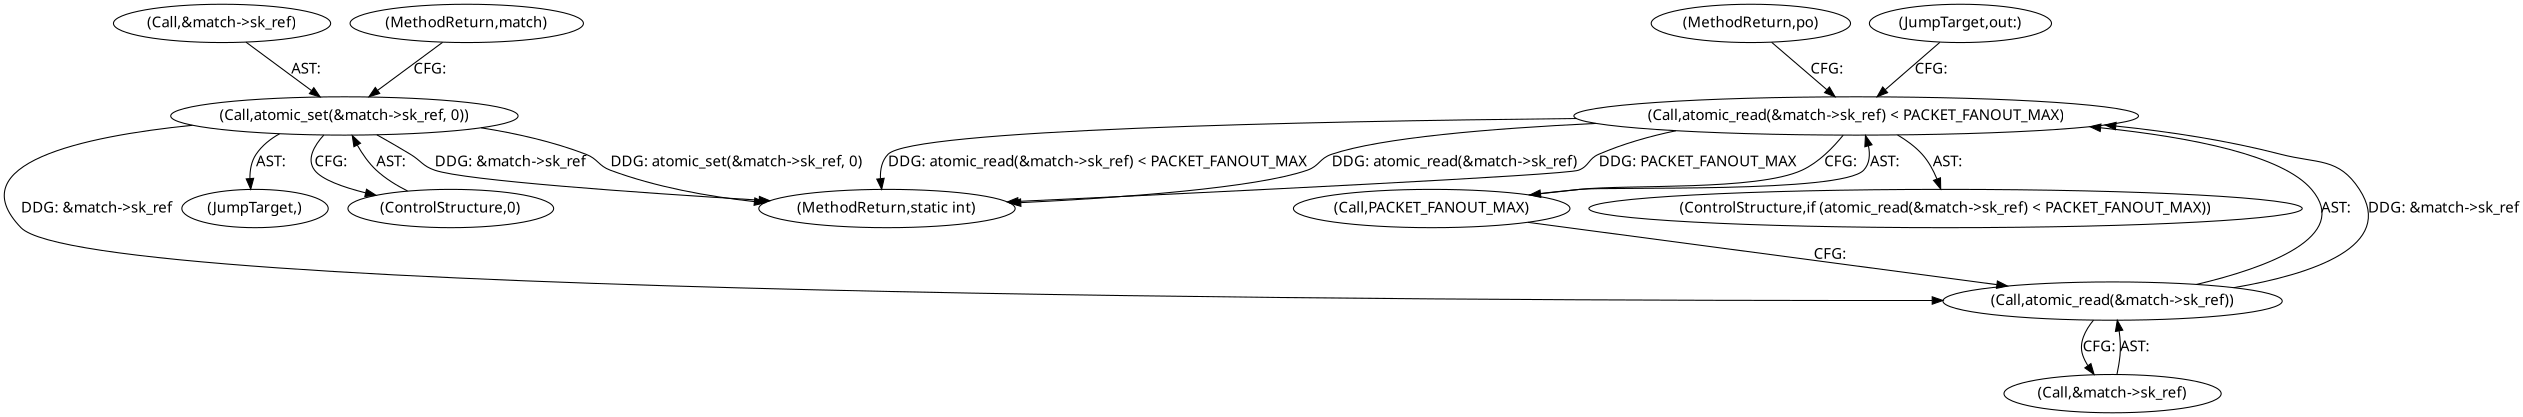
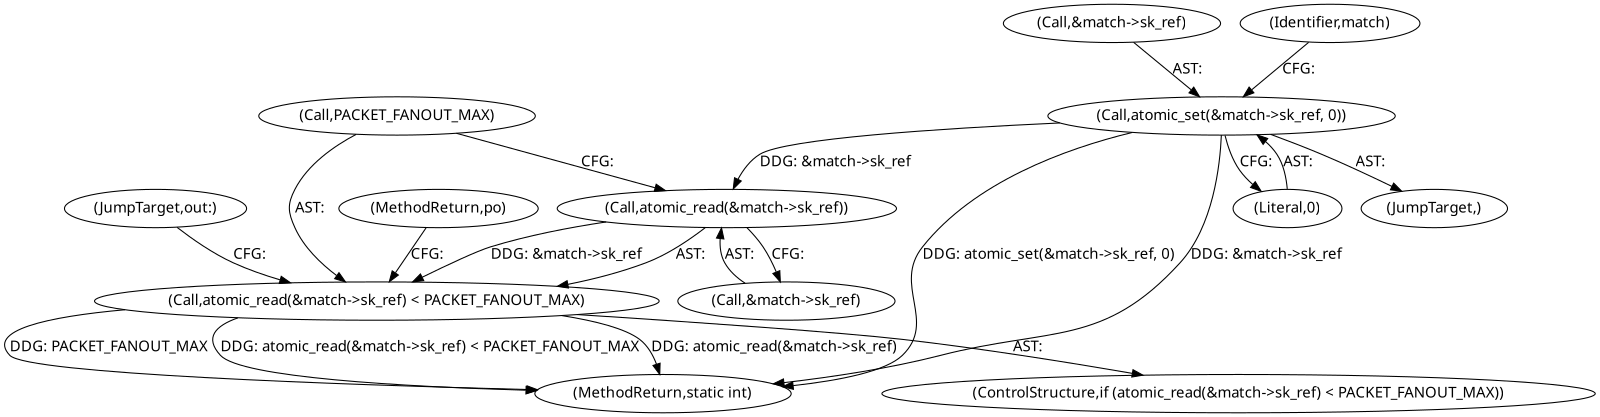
(467, 23) -> (1330, 23)
(1770, 179) -> none
(451, 209) -> (1288, 209)
